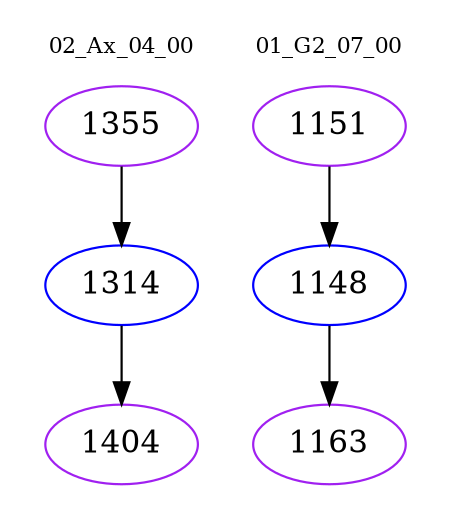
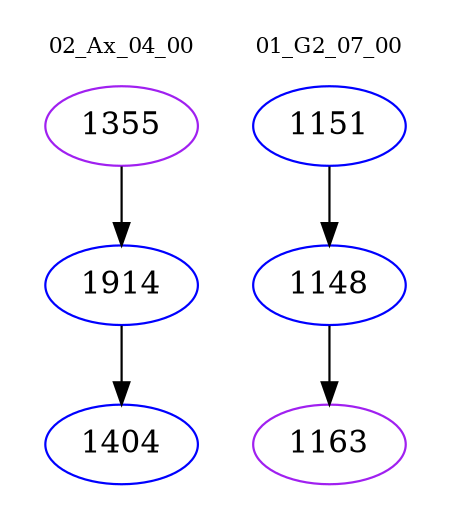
(329, 126) -> (329, 126)
(122, 285) -> (122, 285)
(122, 444) -> (122, 444)
